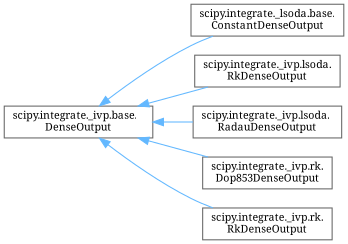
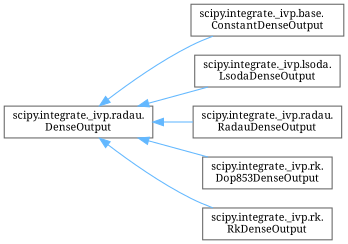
(267, 20) -> (267, 20)
(267, 71) -> (267, 71)
(79, 122) -> (79, 122)
(267, 122) -> (267, 122)
